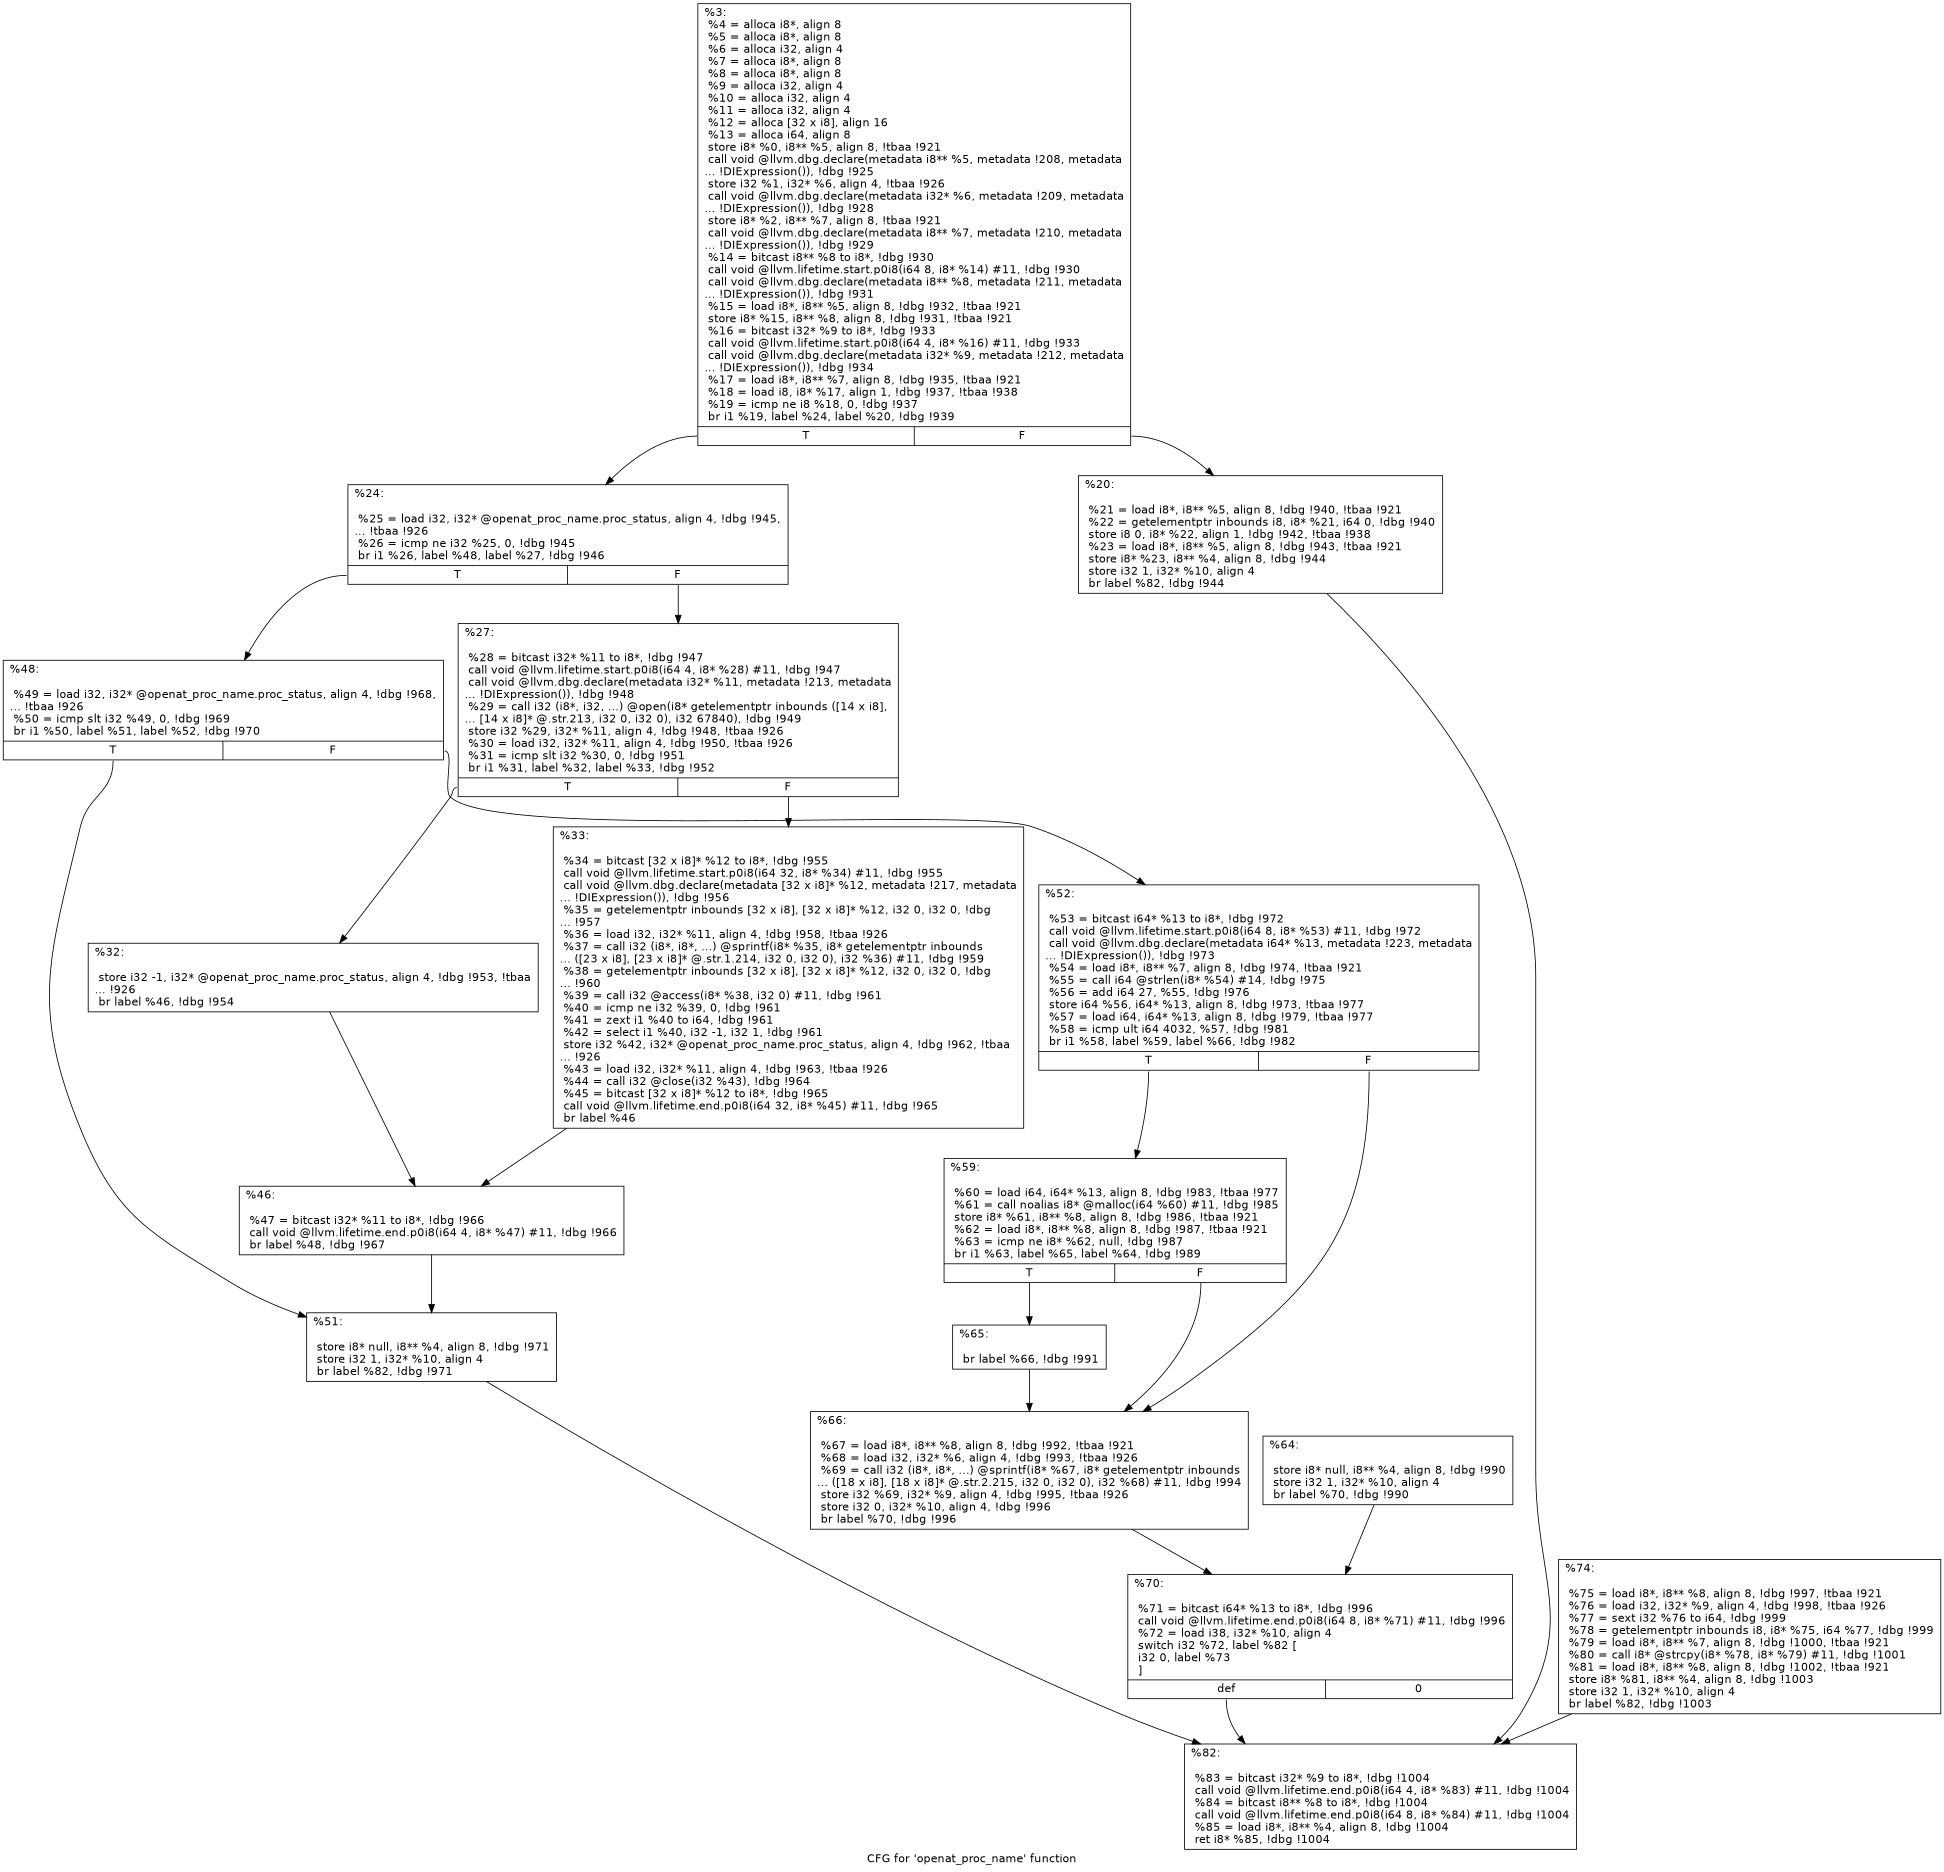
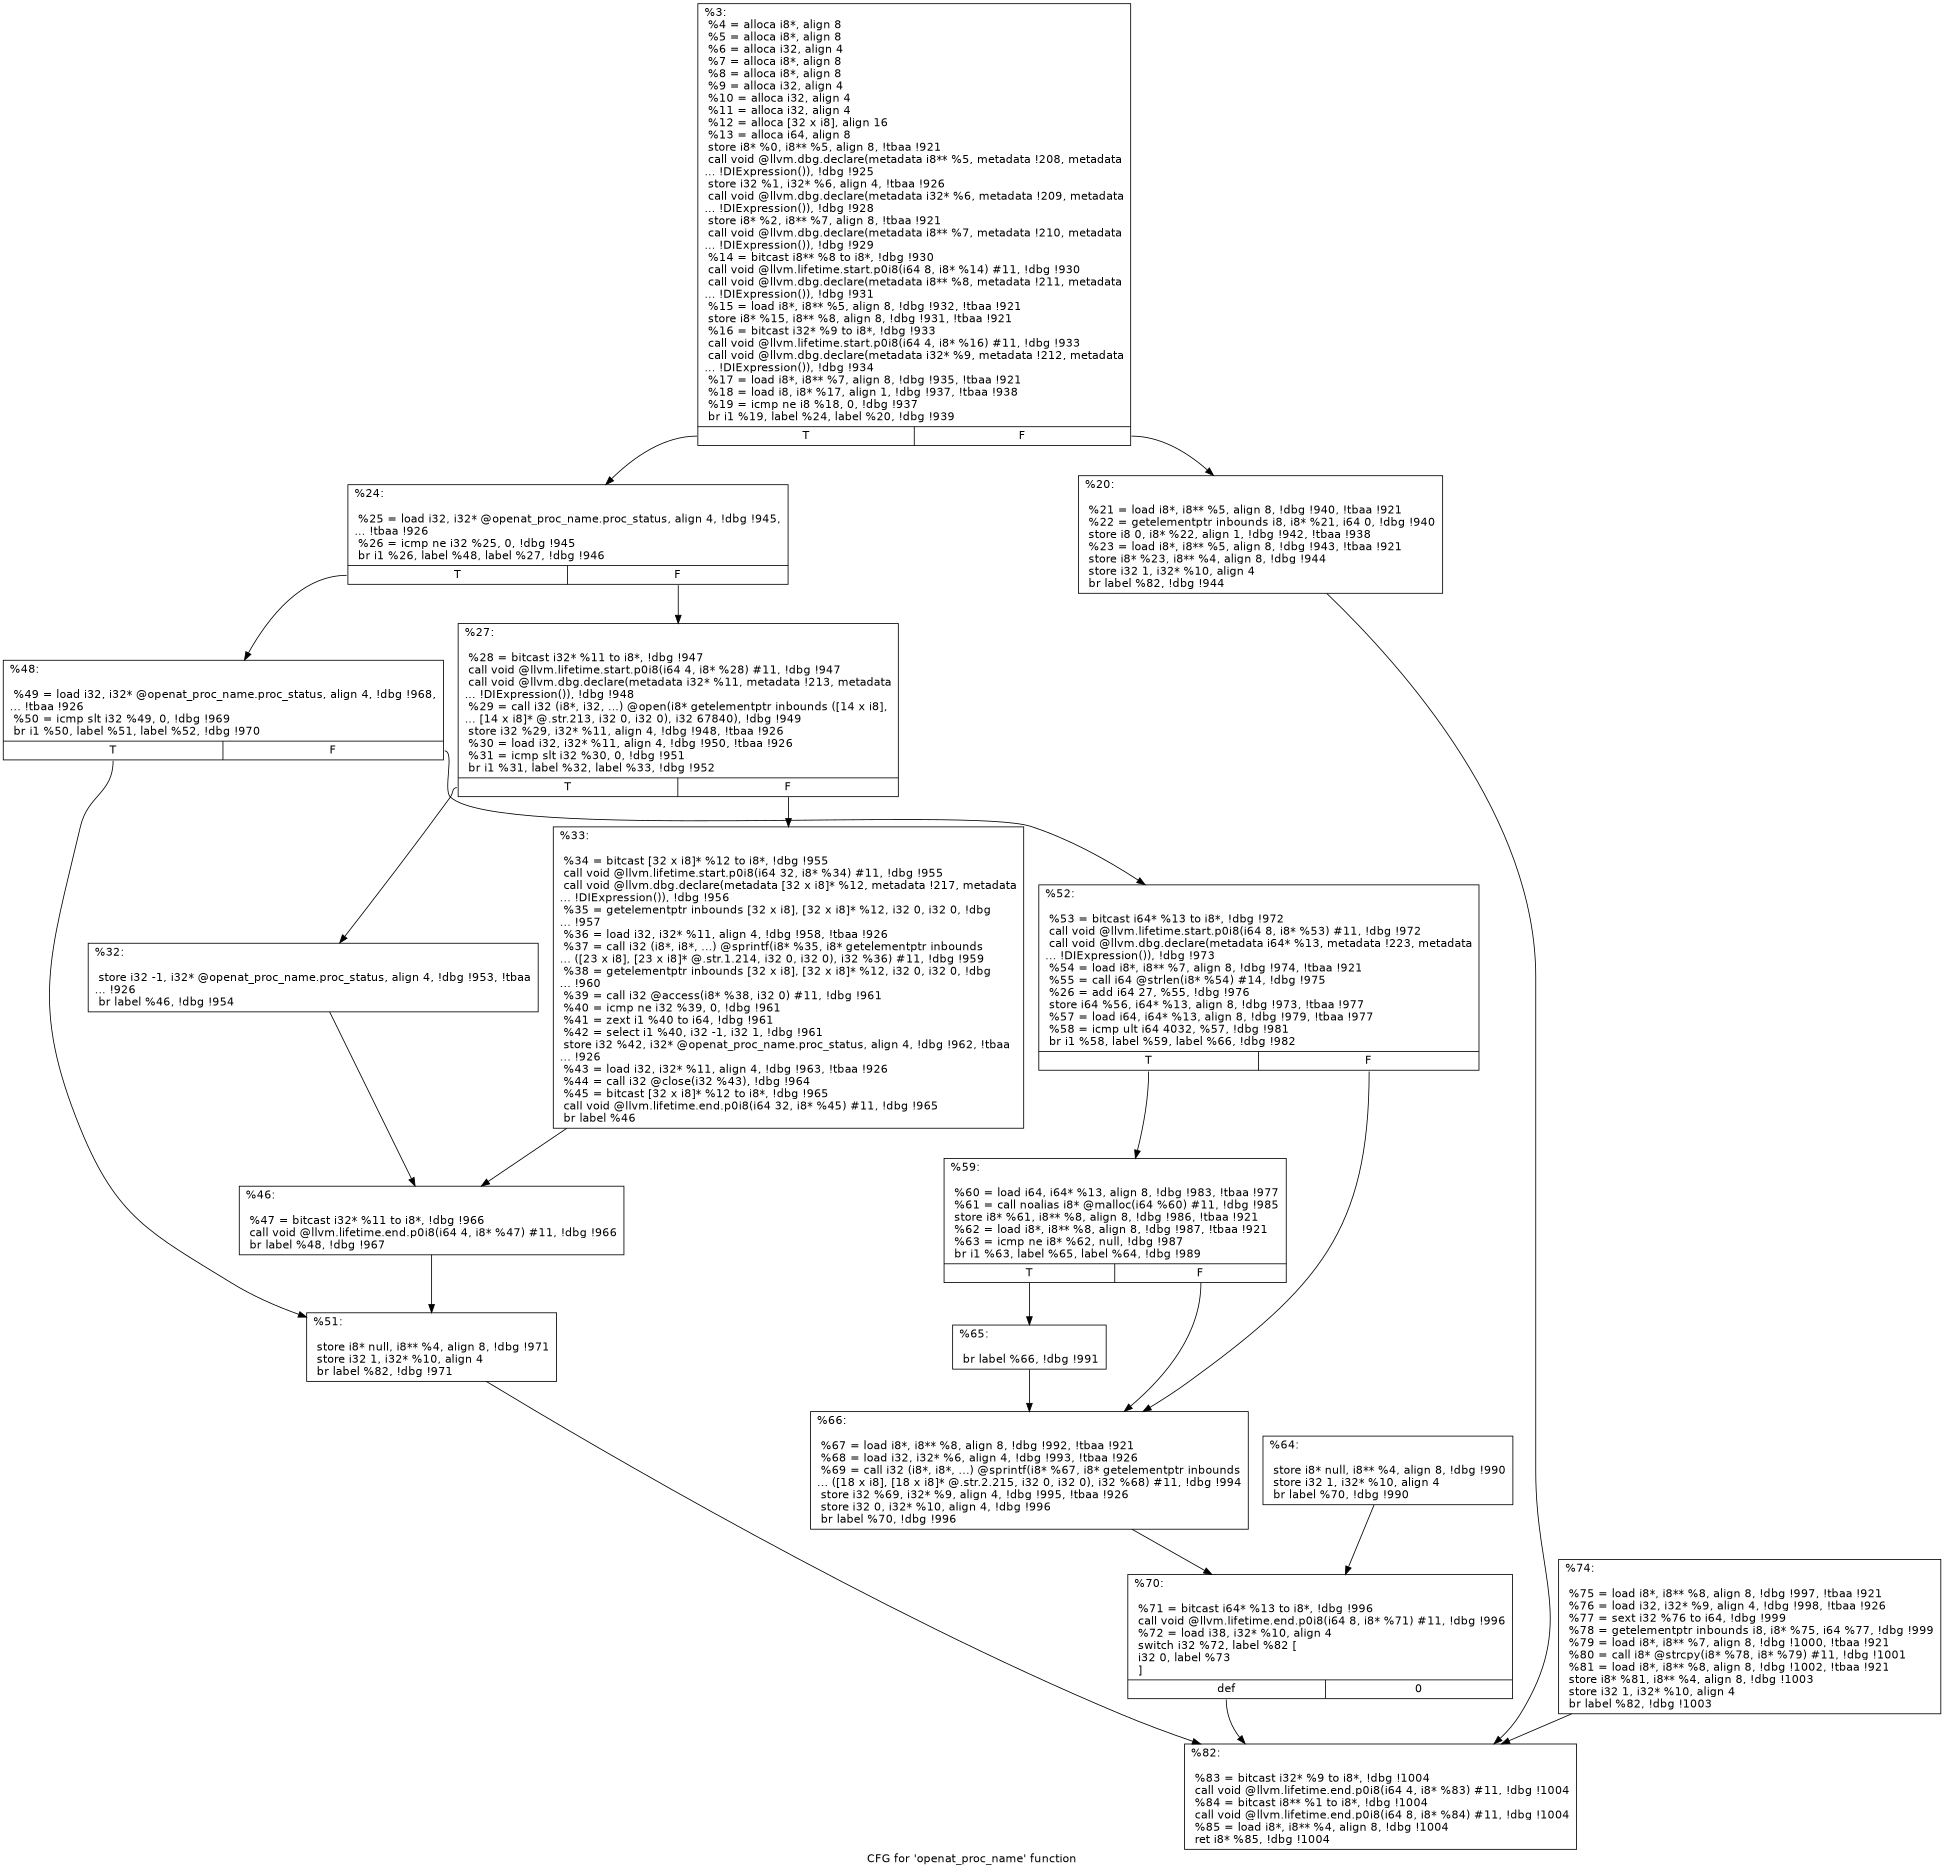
(1148, 993) -> (1148, 993)
(1310, 1803) -> (1310, 1803)
